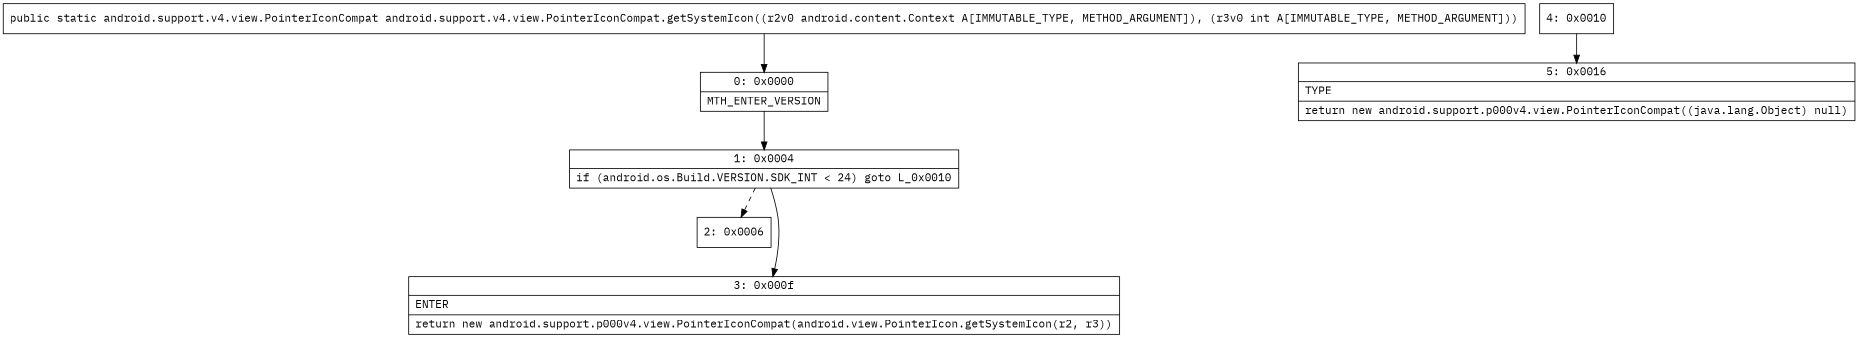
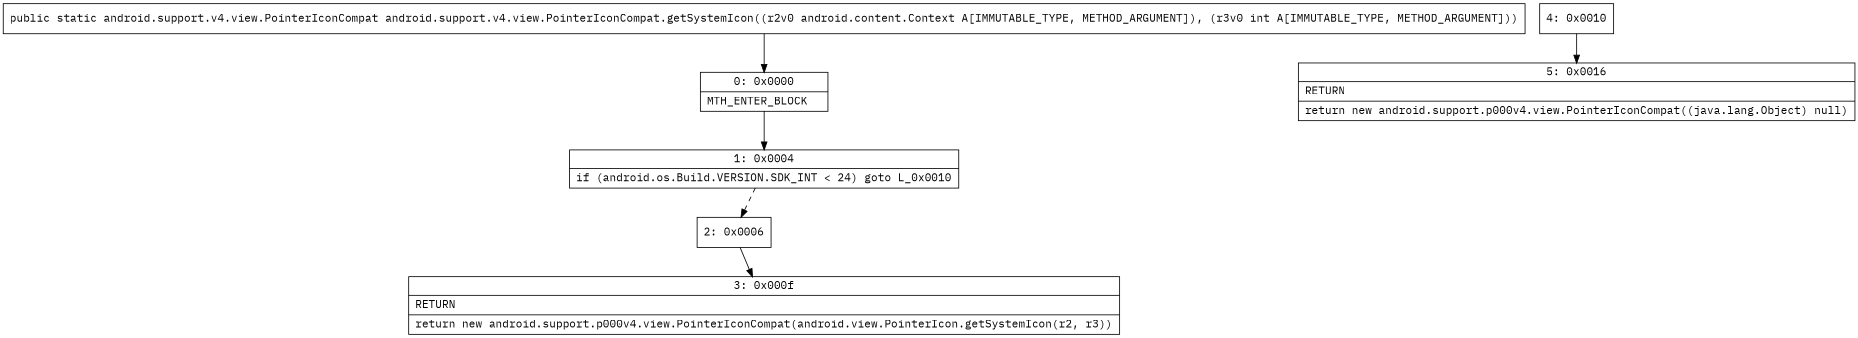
(1319, 91) -> (1325, 91)
(764, 101) -> (757, 101)
(779, 228) -> (745, 258)
(432, 305) -> (436, 305)
